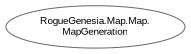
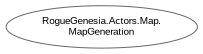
(95, 27) -> (102, 27)
